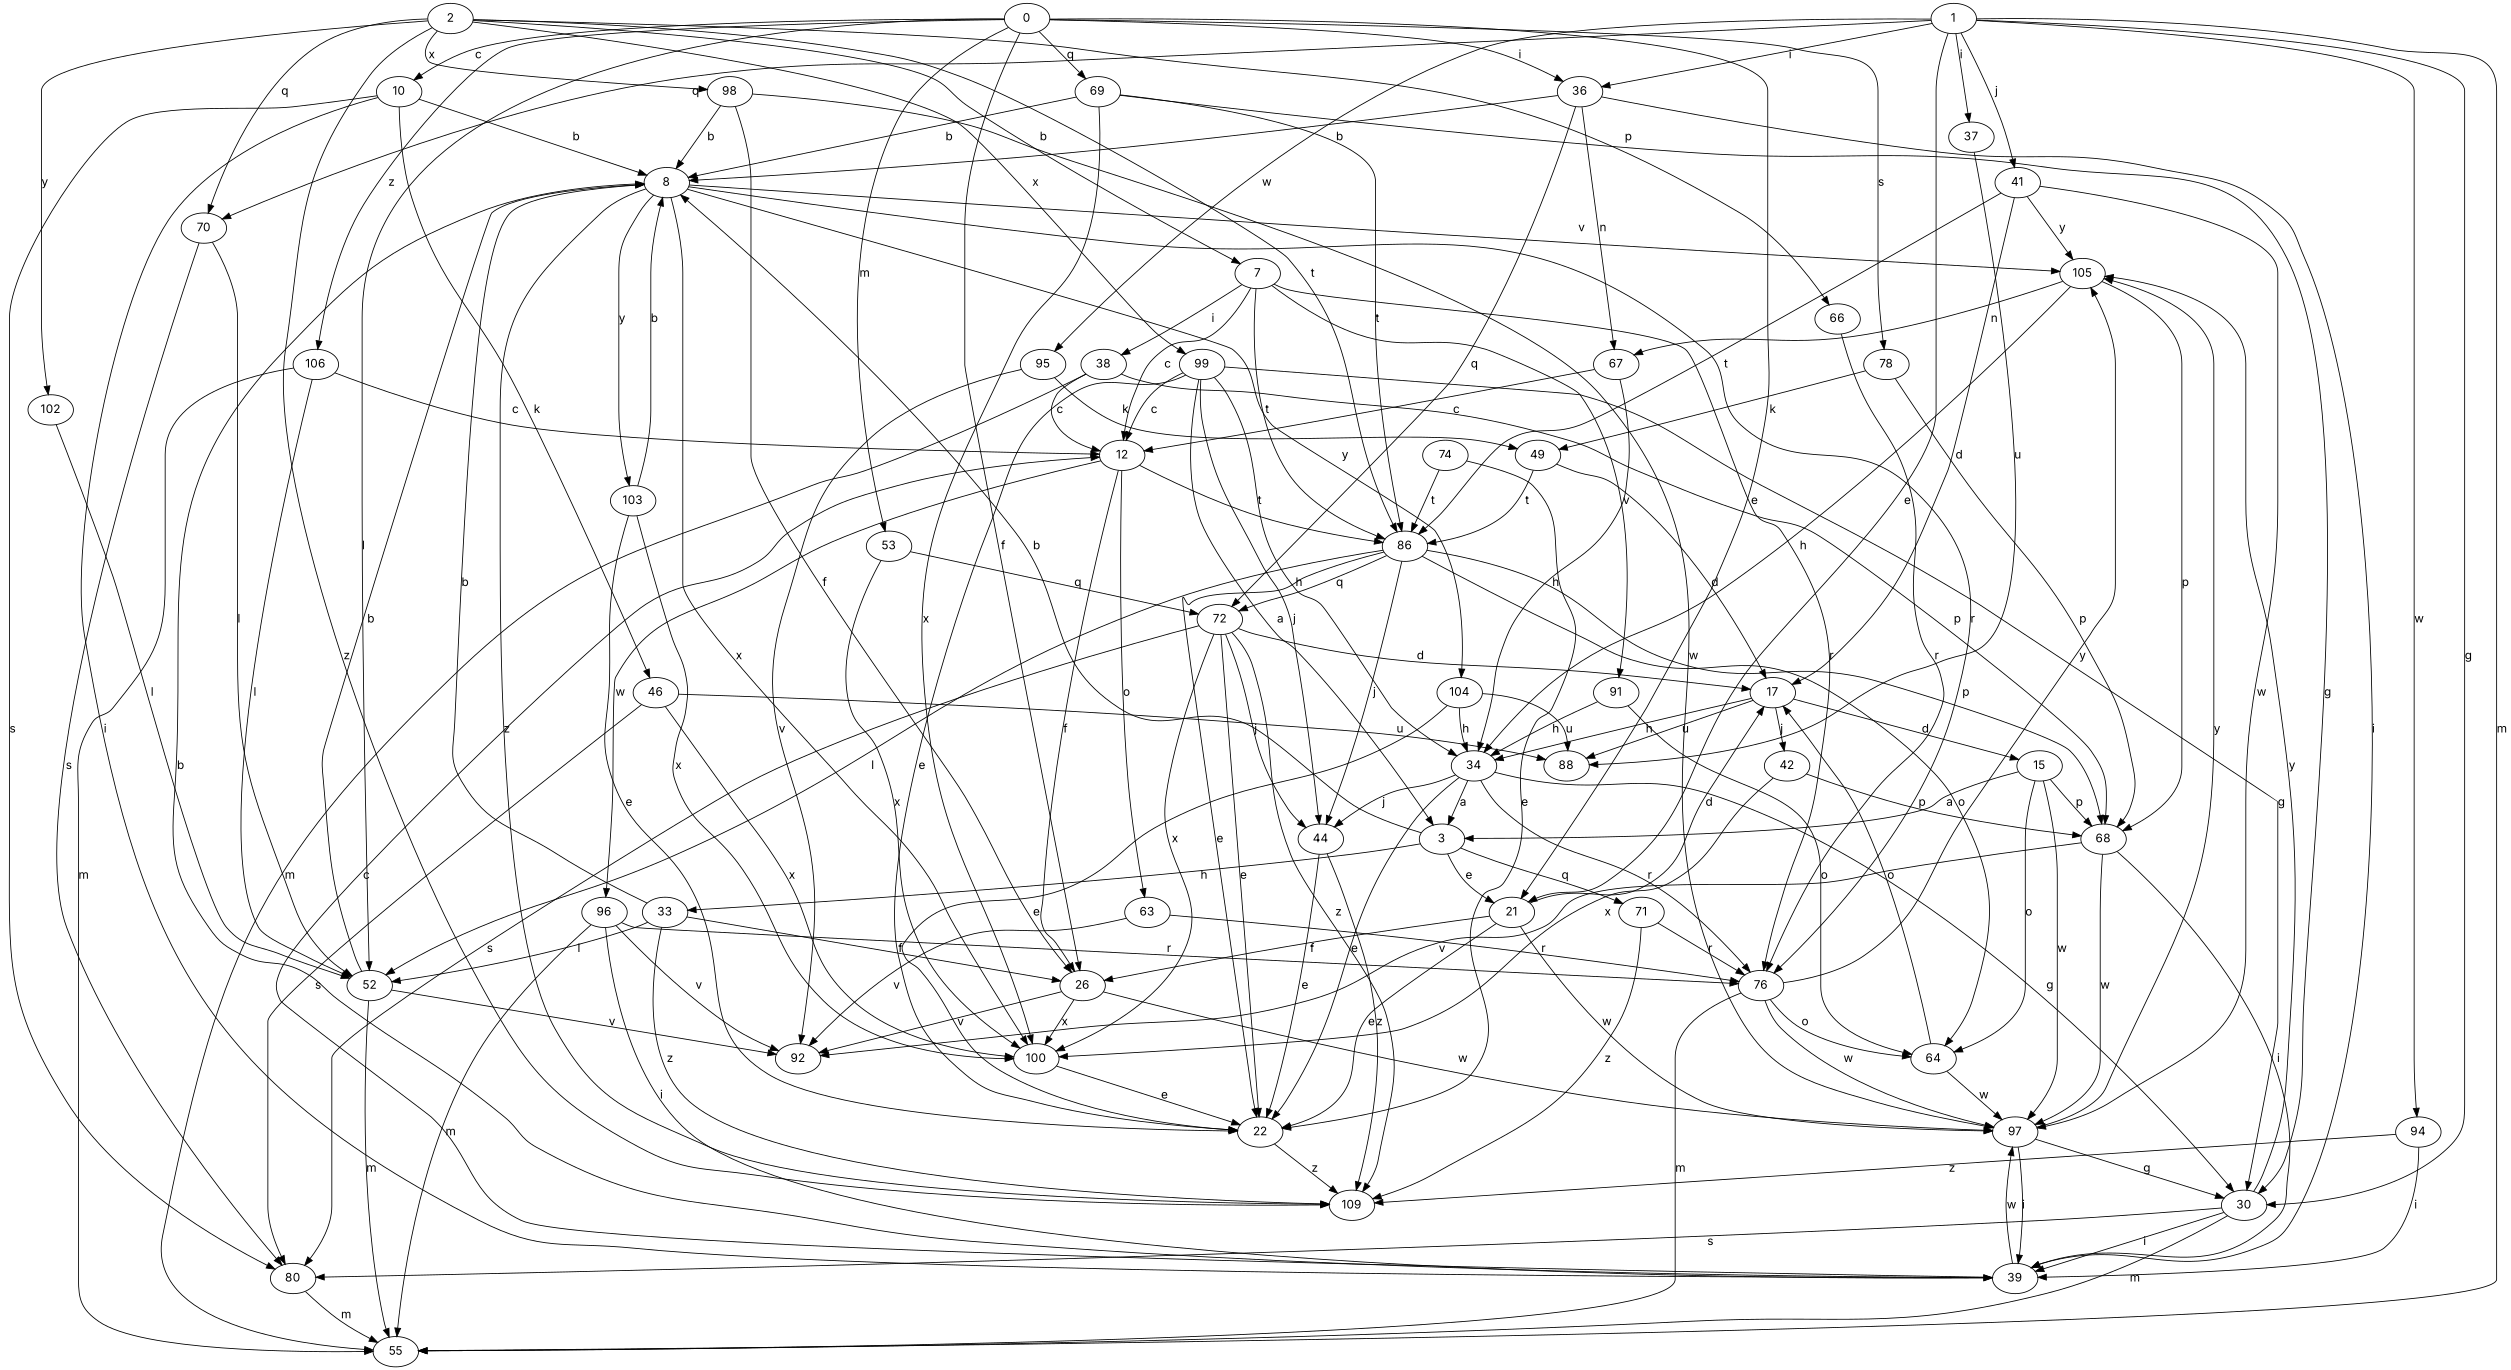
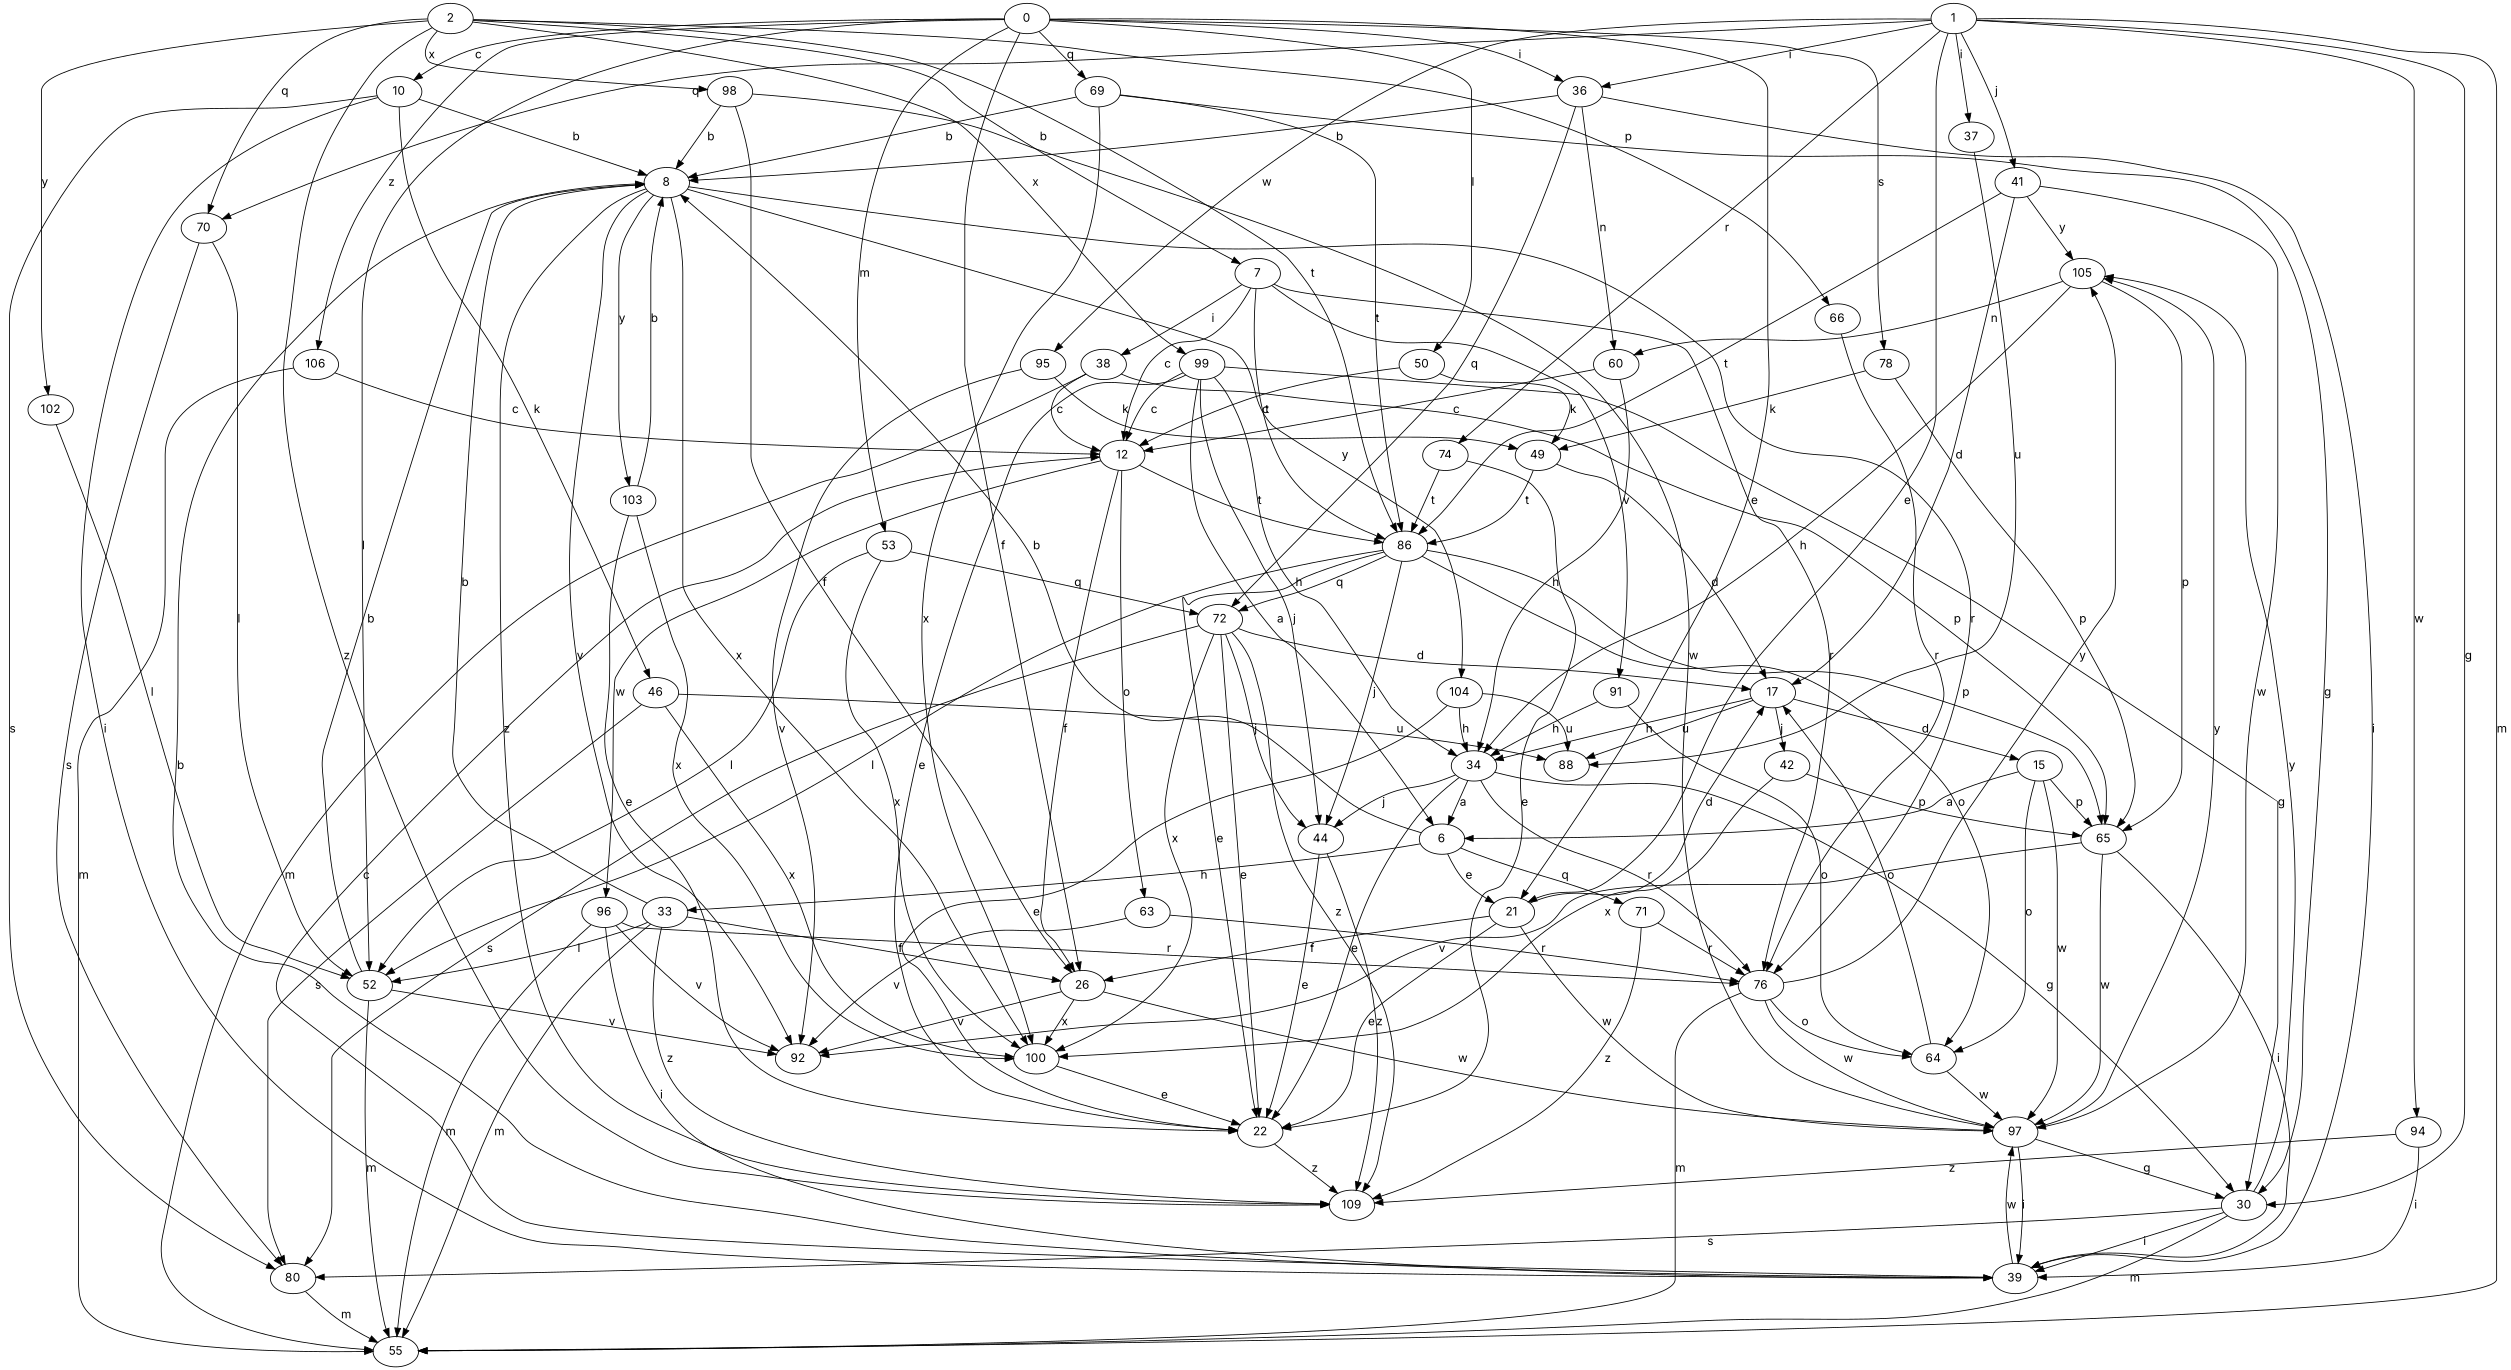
(1370, 230) -> (574, 640)
none -> (1703, 234)
none -> (1422, 364)
(1616, 364) -> (1616, 364)
(250, 700) -> (662, 795)
(1442, 839) -> (1442, 839)
(2104, 839) -> (2104, 839)
none -> (505, 1098)
